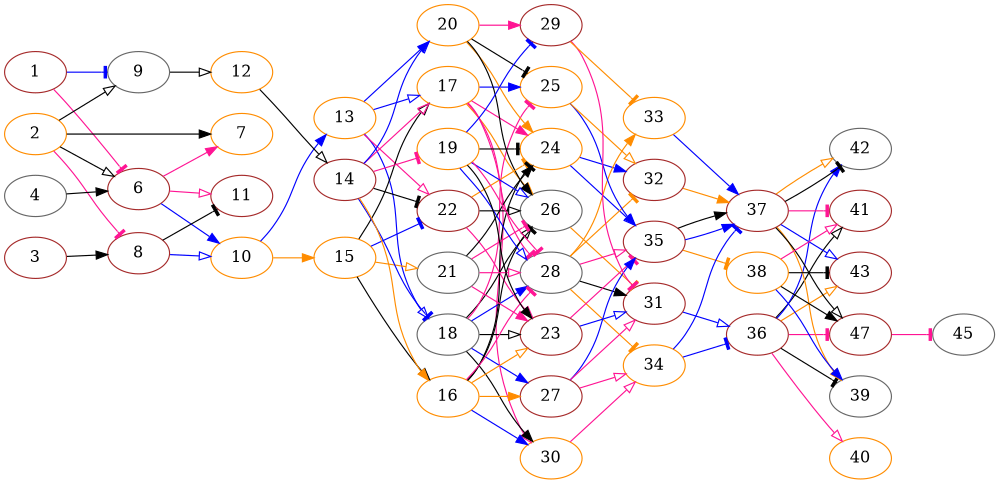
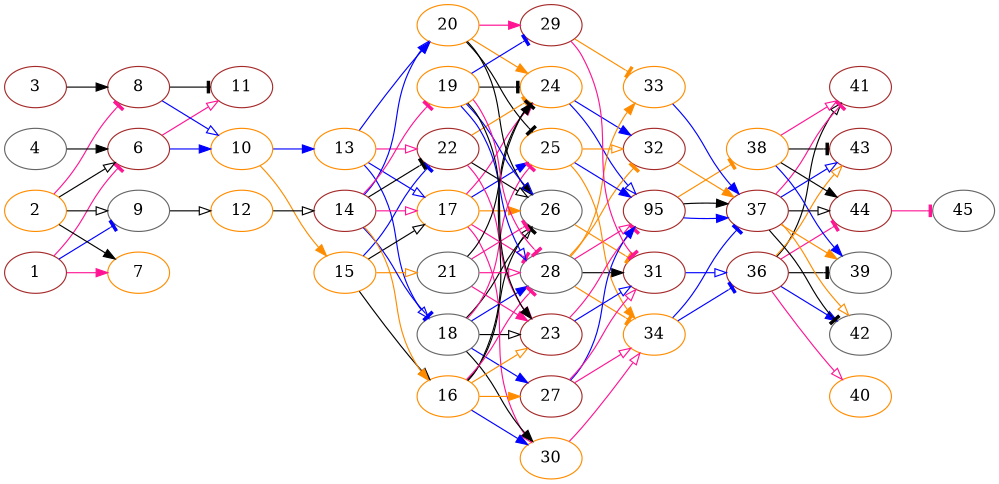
(185, 164) -> (81, 273)
none -> (601, 232)
(654, 242) -> (654, 211)
(861, 335) -> (861, 211)
